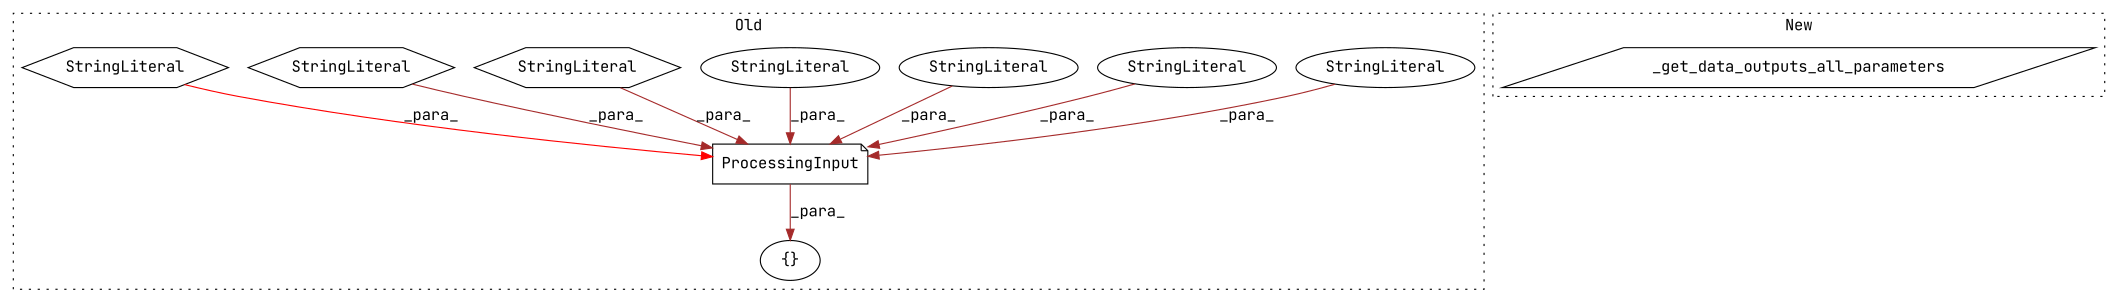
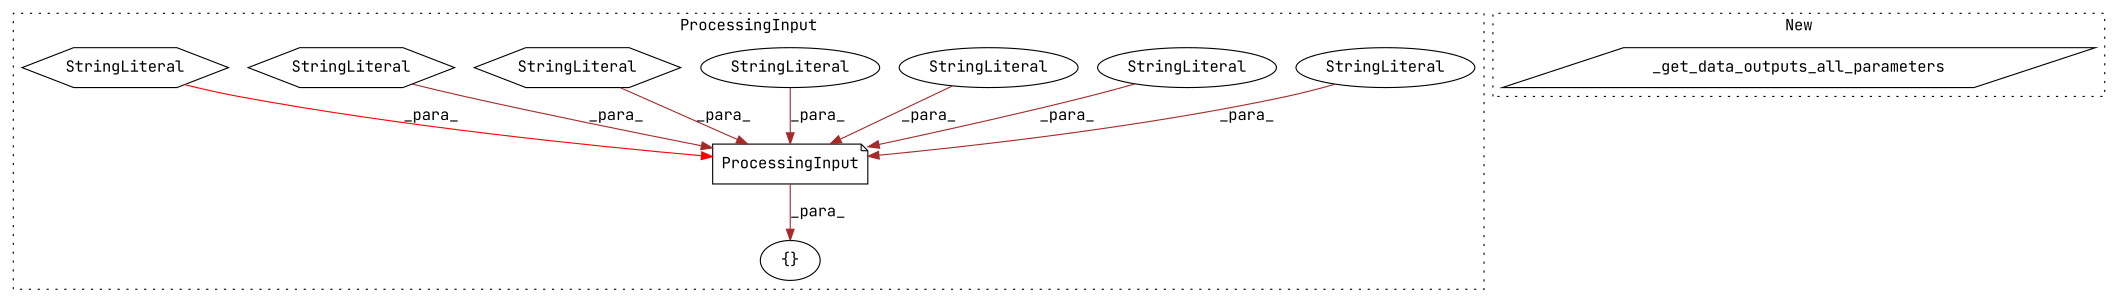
(749, 26) -> (749, 26)
